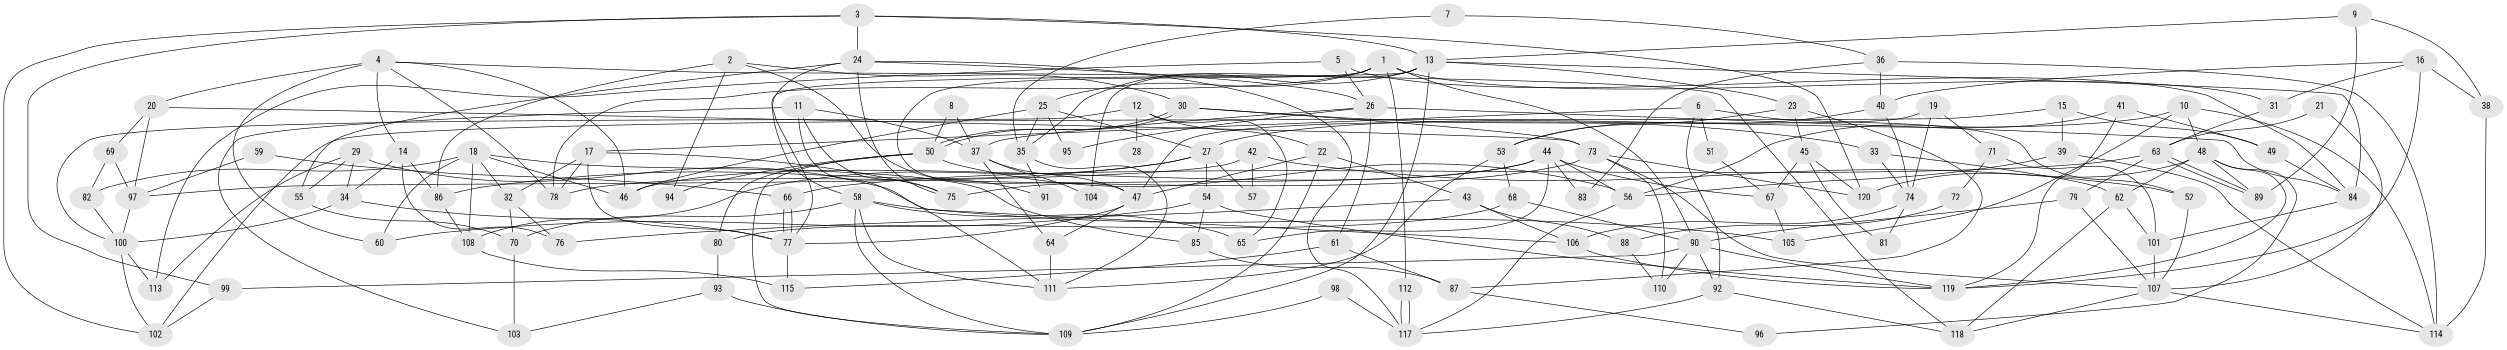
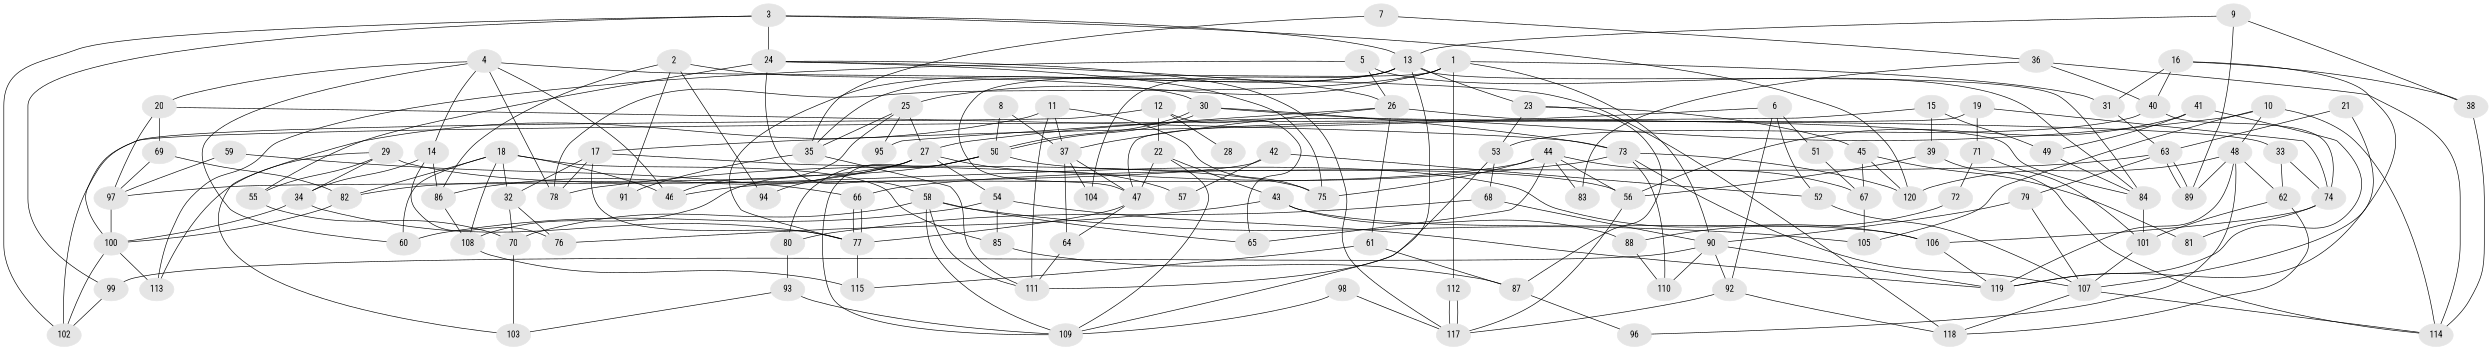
none -> (637, 181)
